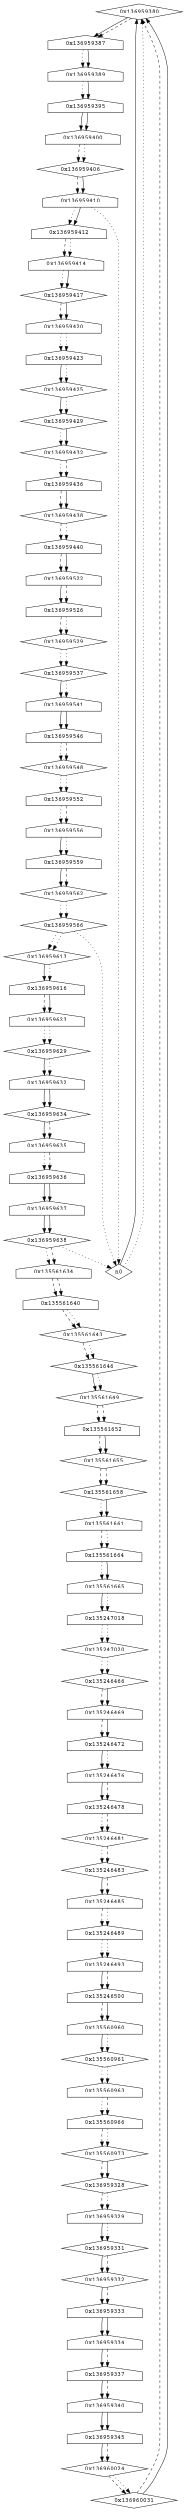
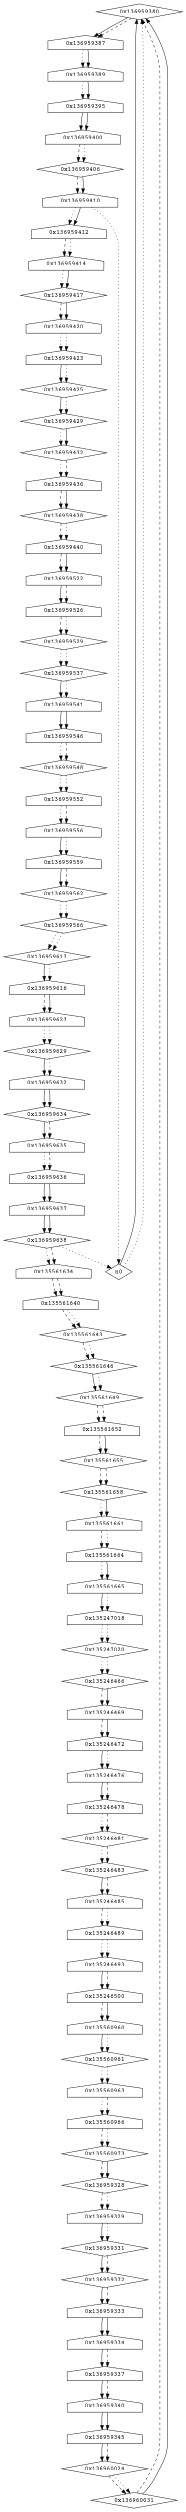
(102, 1092) -> none
